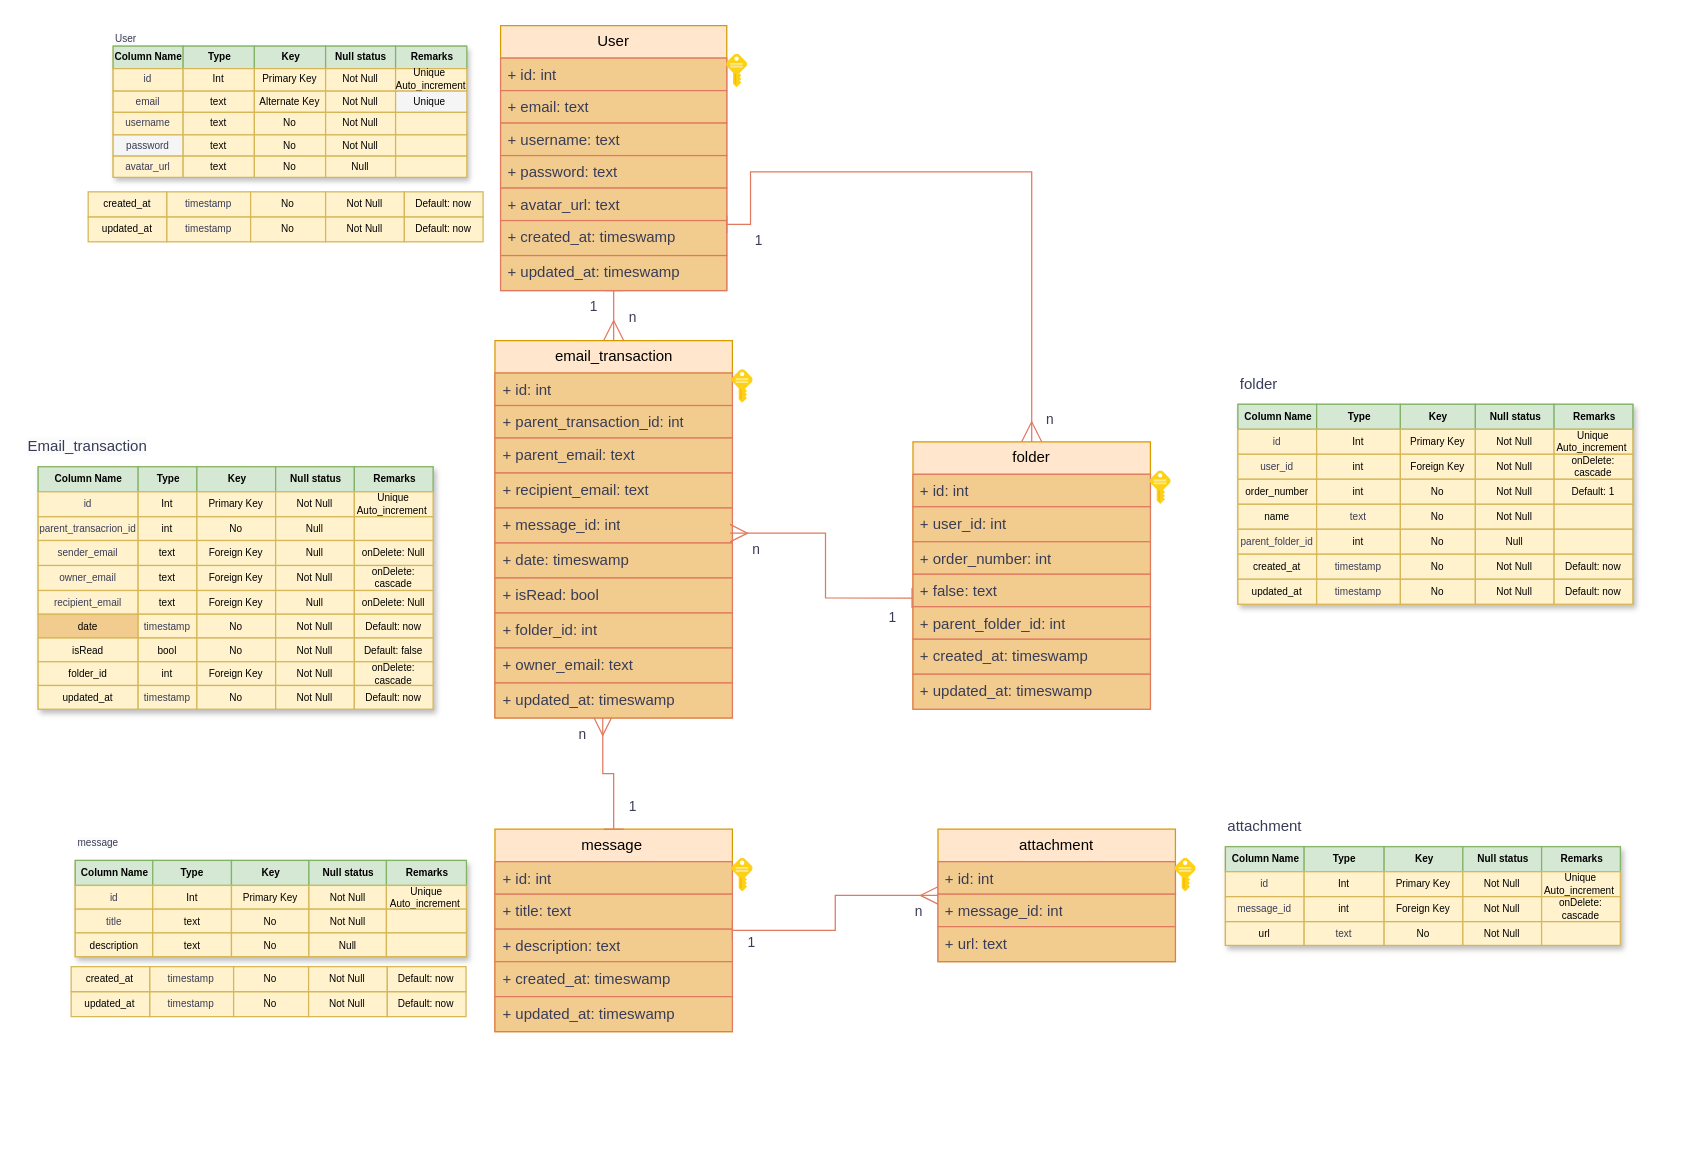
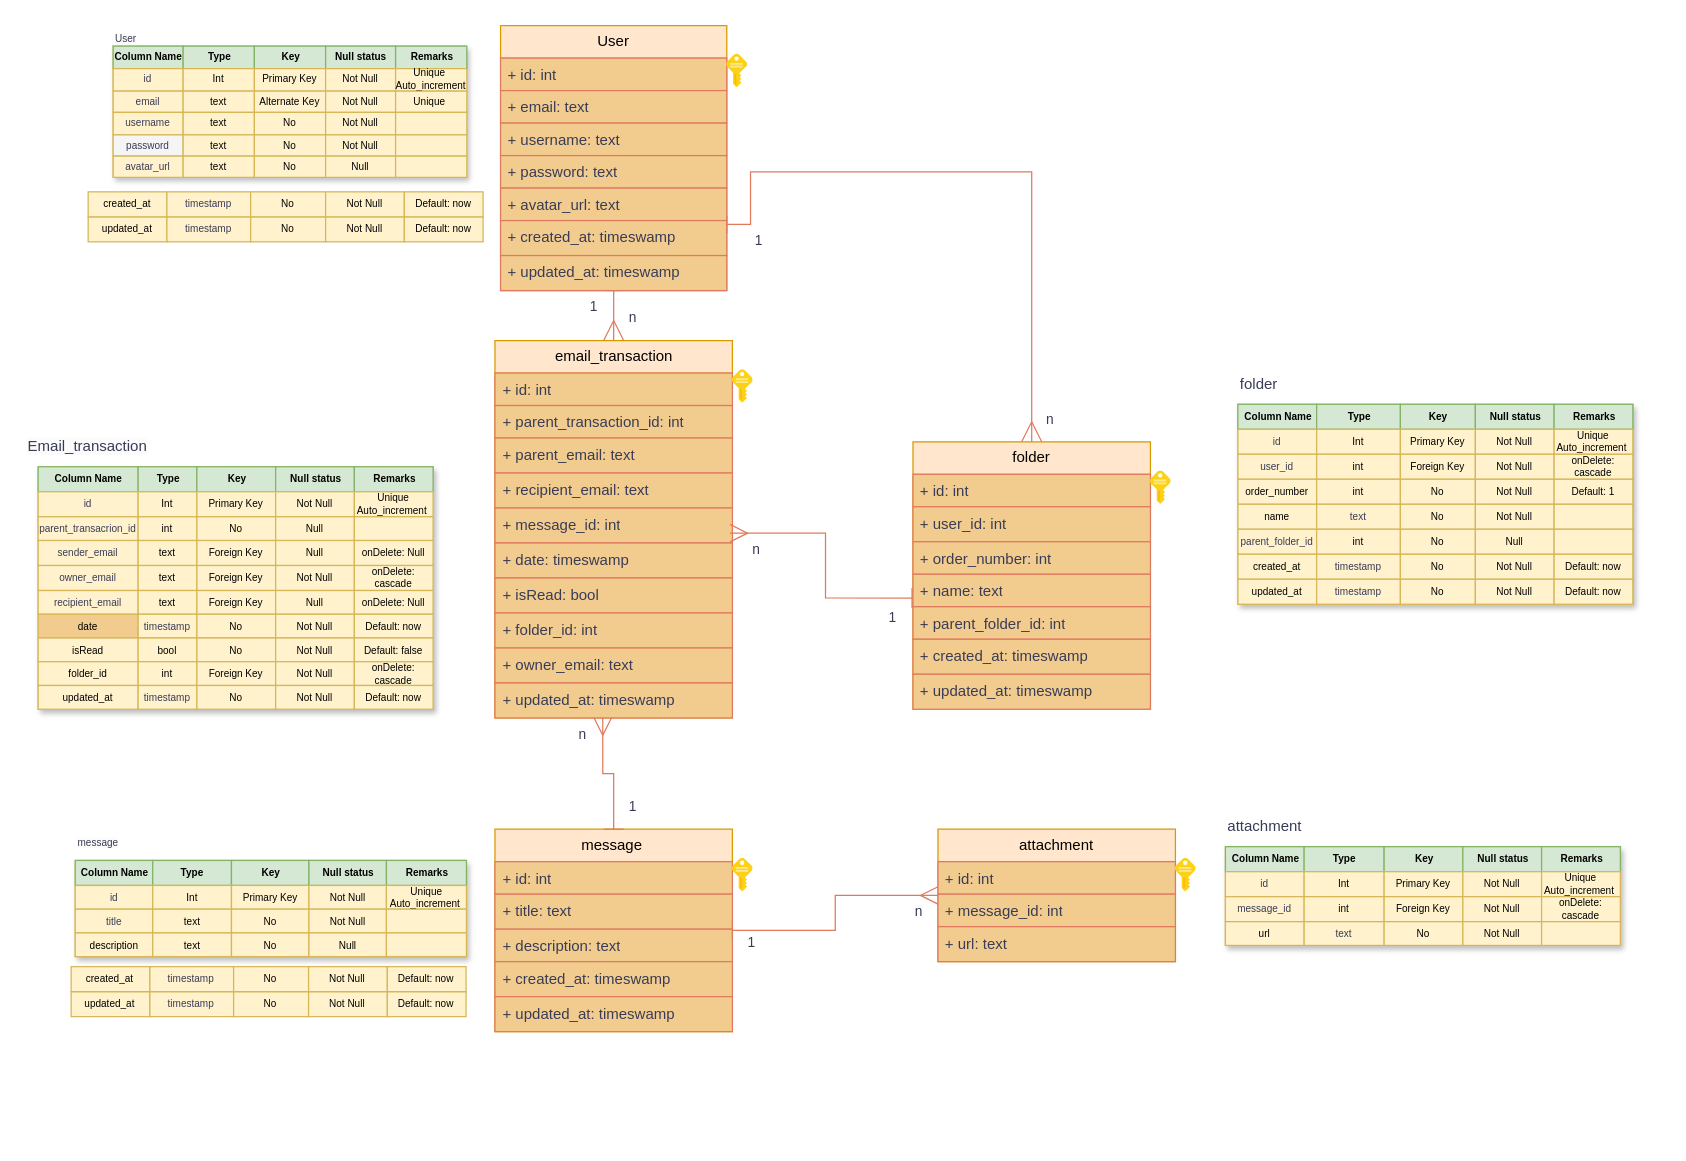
(431, 102) -> (431, 102)
(967, 592) -> (965, 592)
